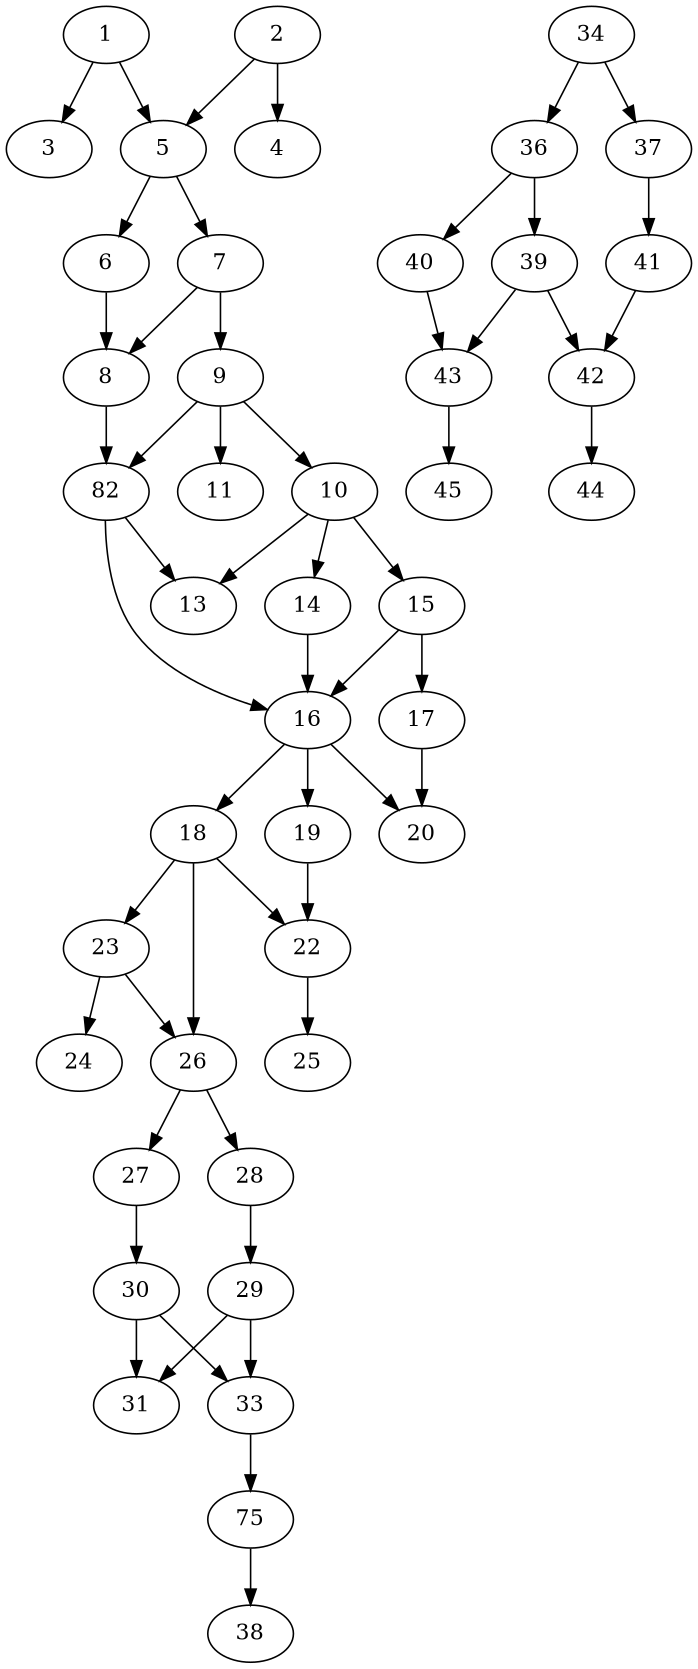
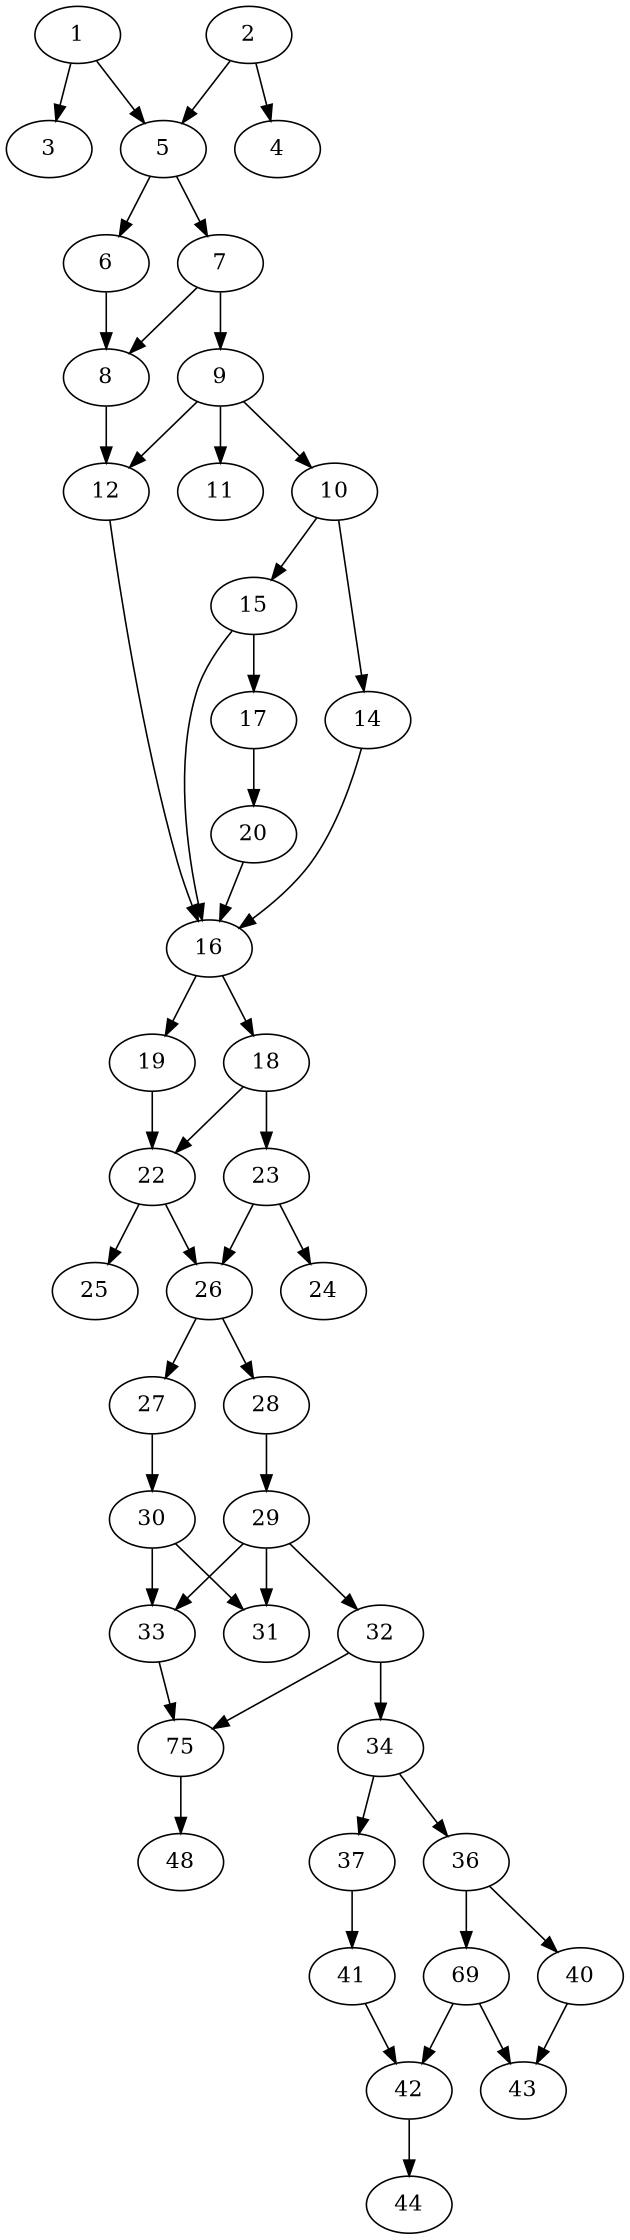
(535, 263) -> (466, 1976)
(106, 492) -> (106, 492)
(449, 492) -> none
(194, 606) -> none
(359, 771) -> (235, 884)
(194, 940) -> (177, 1227)
(251, 1634) -> (181, 1862)
none -> (381, 1634)
